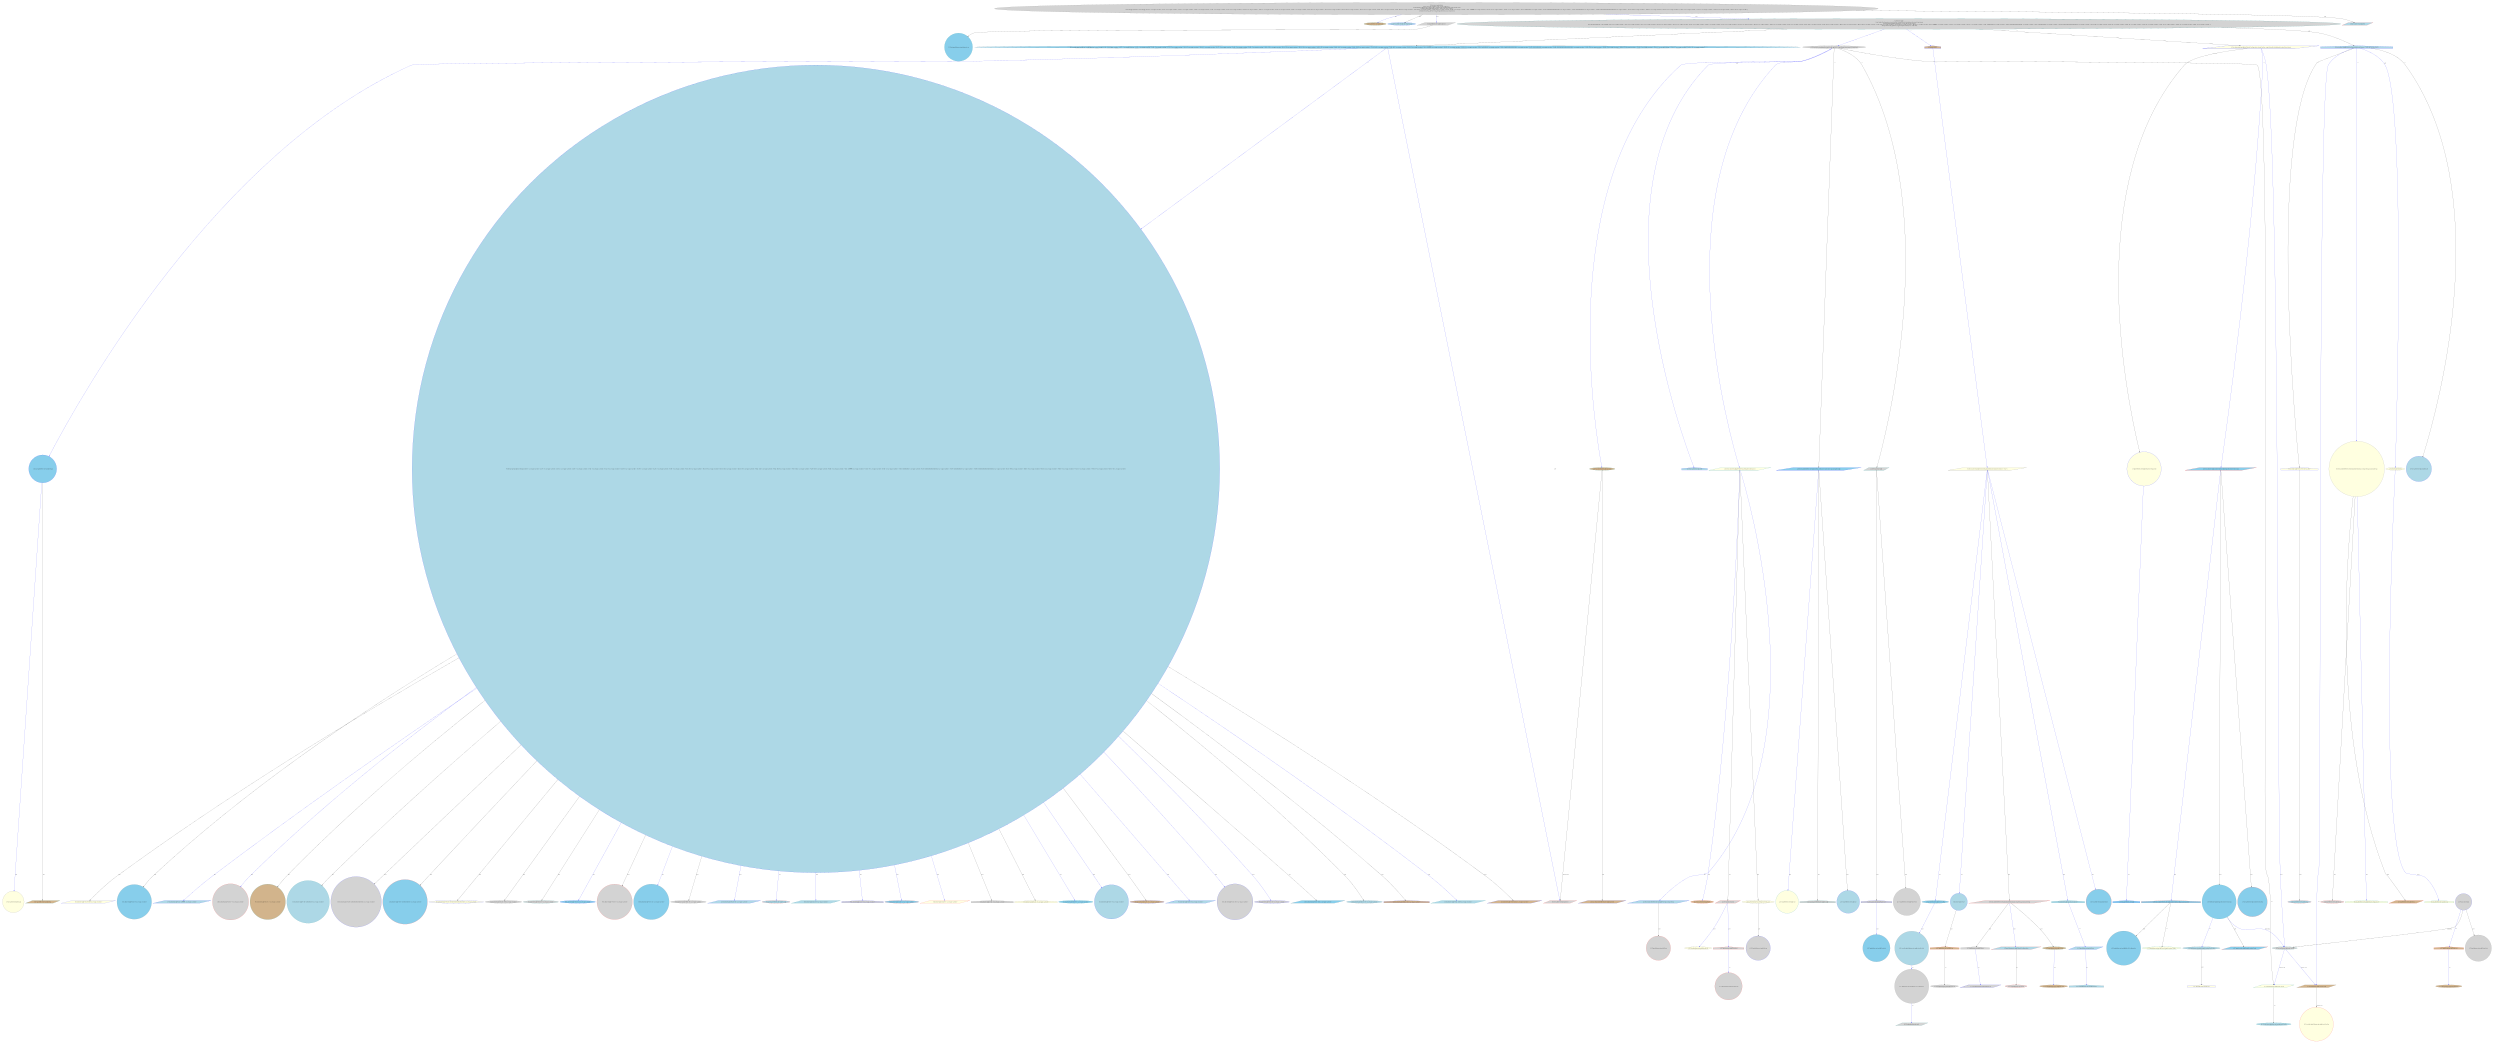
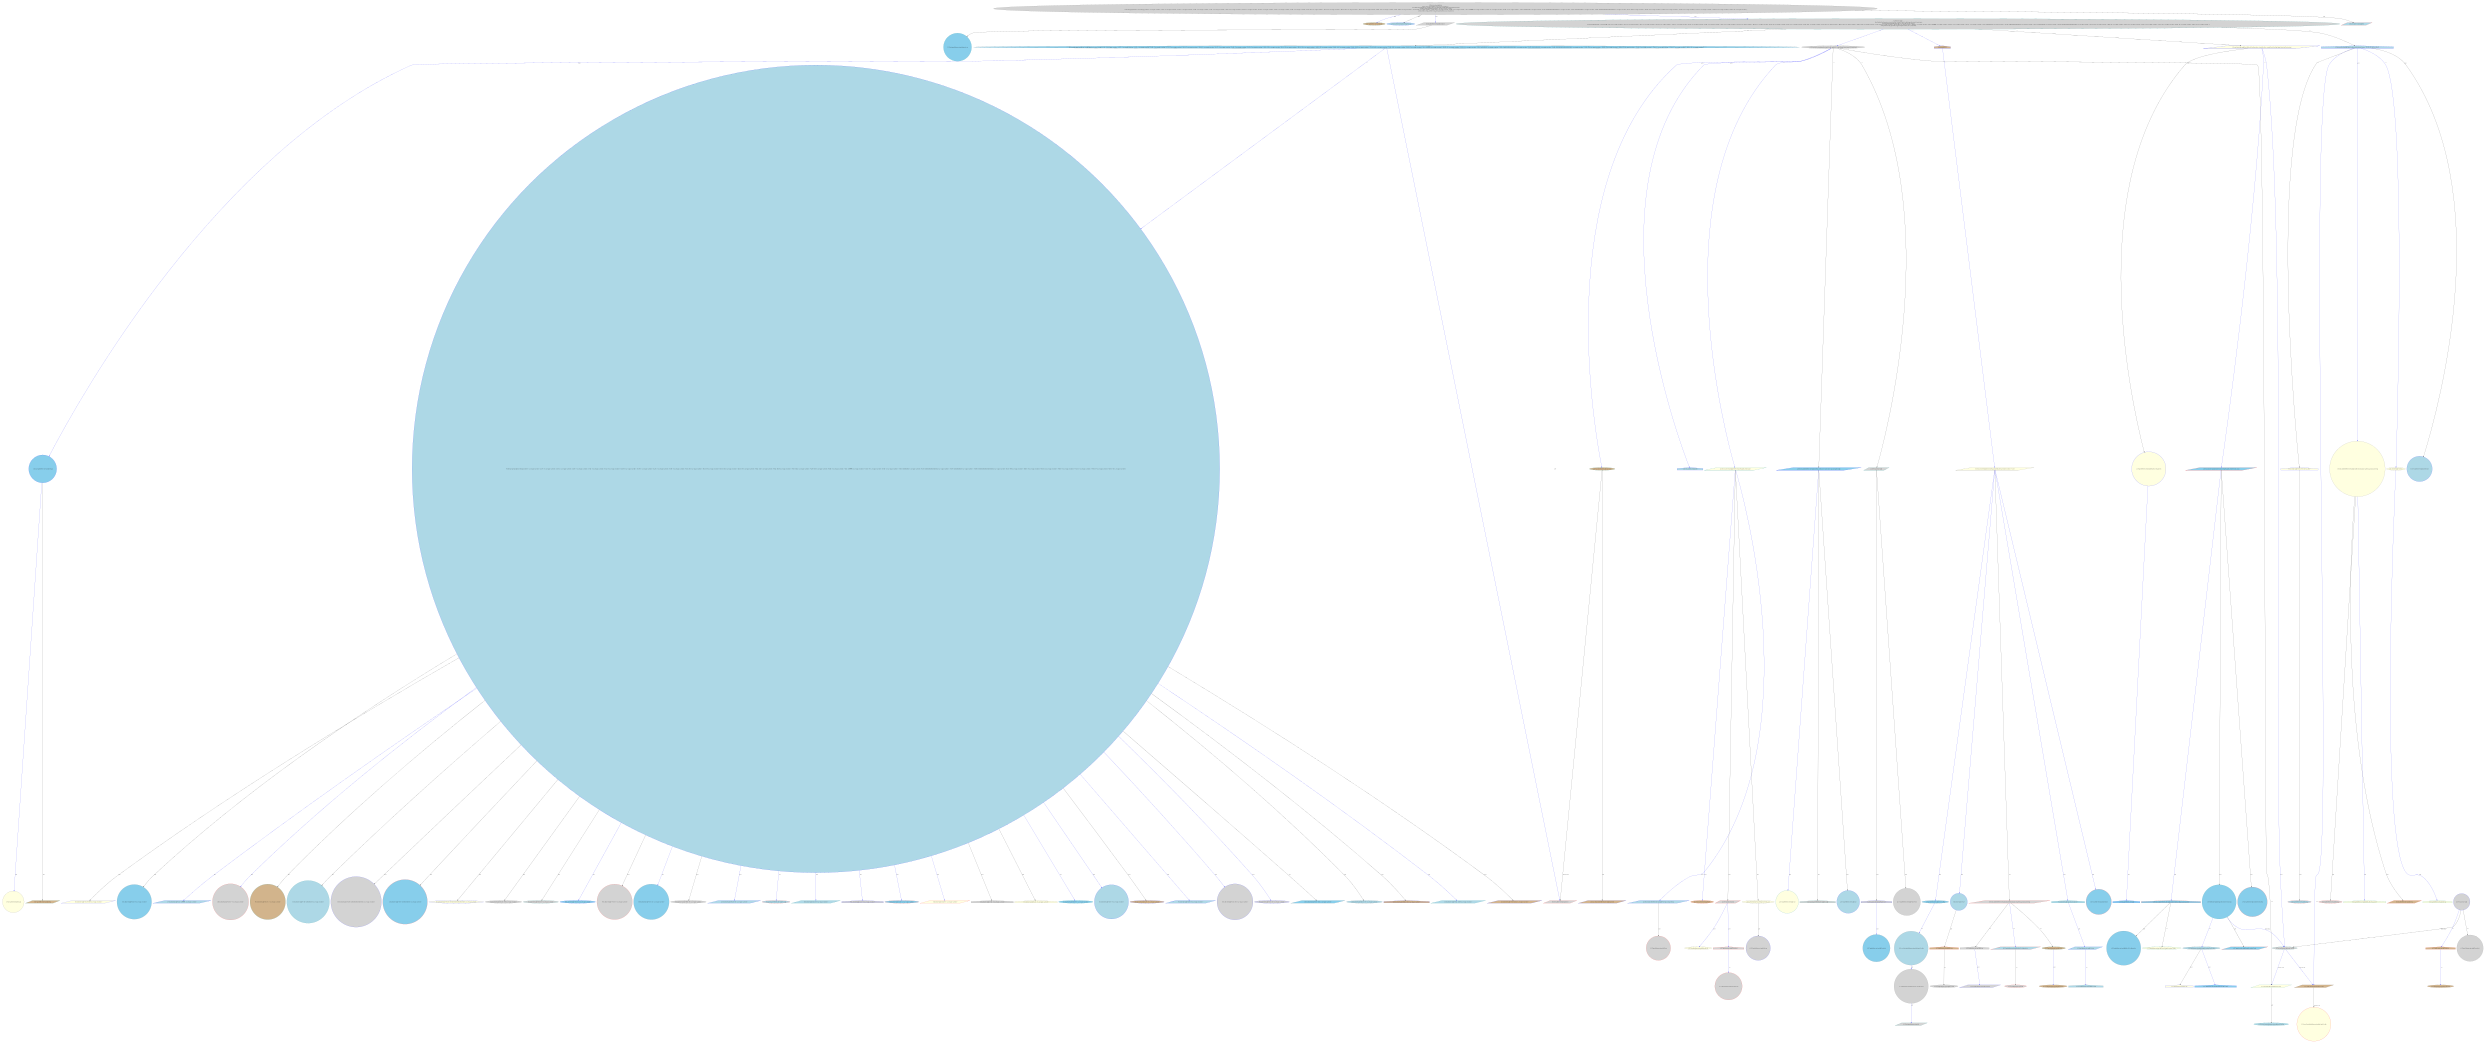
none -> (2216, 986)
